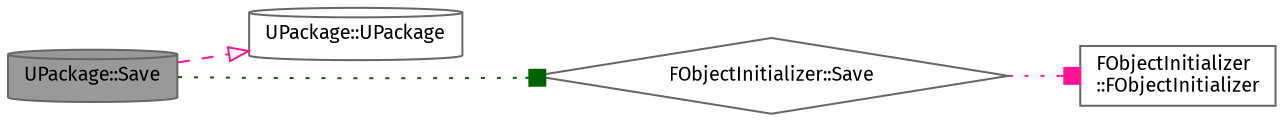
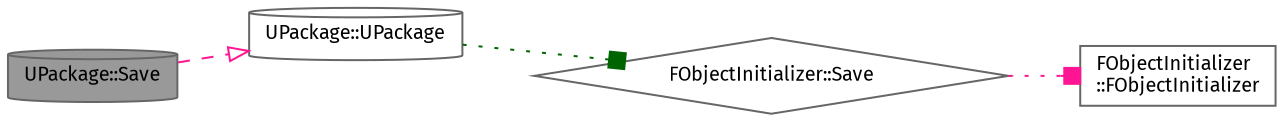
(352, 78) -> (534, 52)
